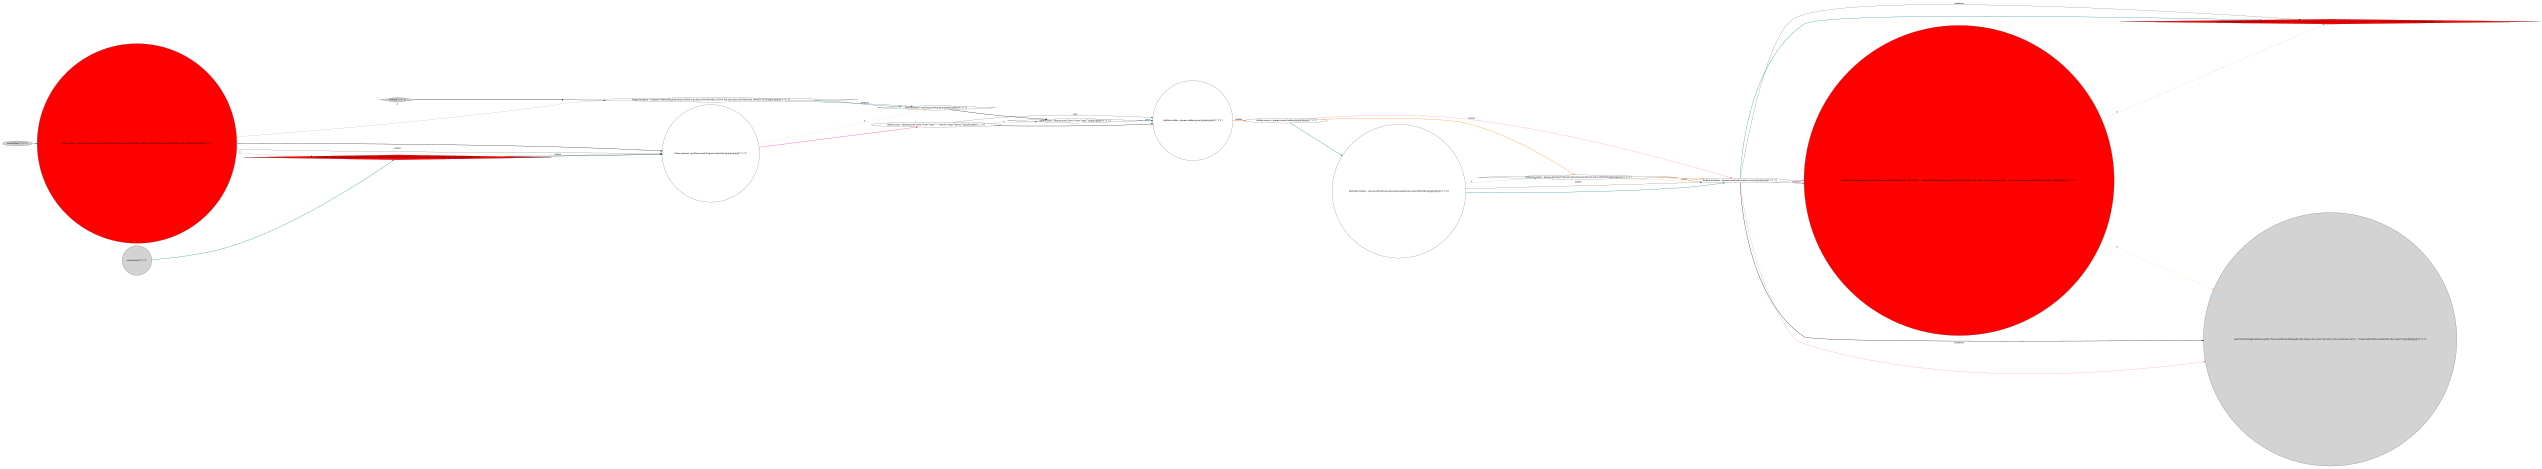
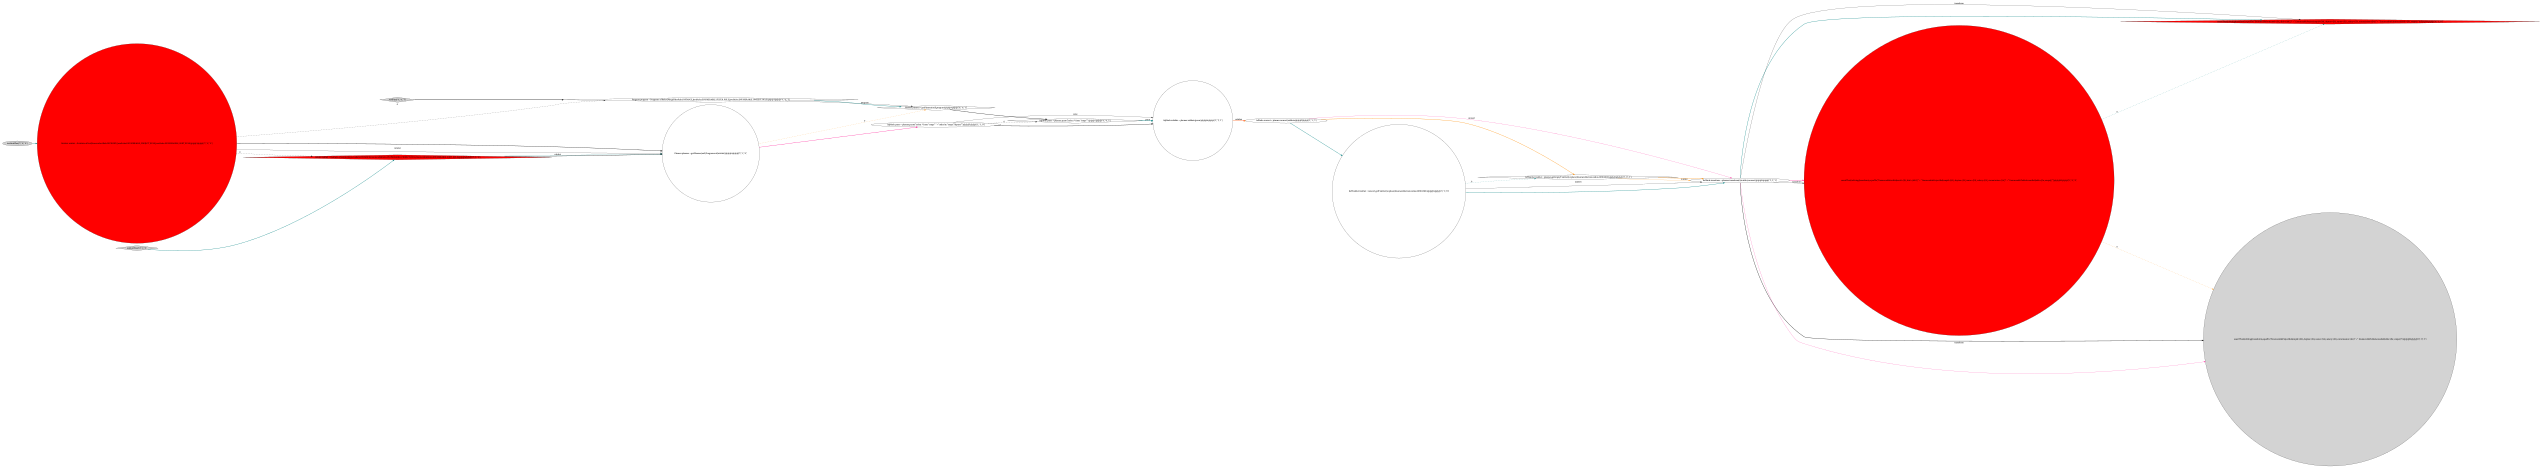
(137, 261) -> (137, 248)
